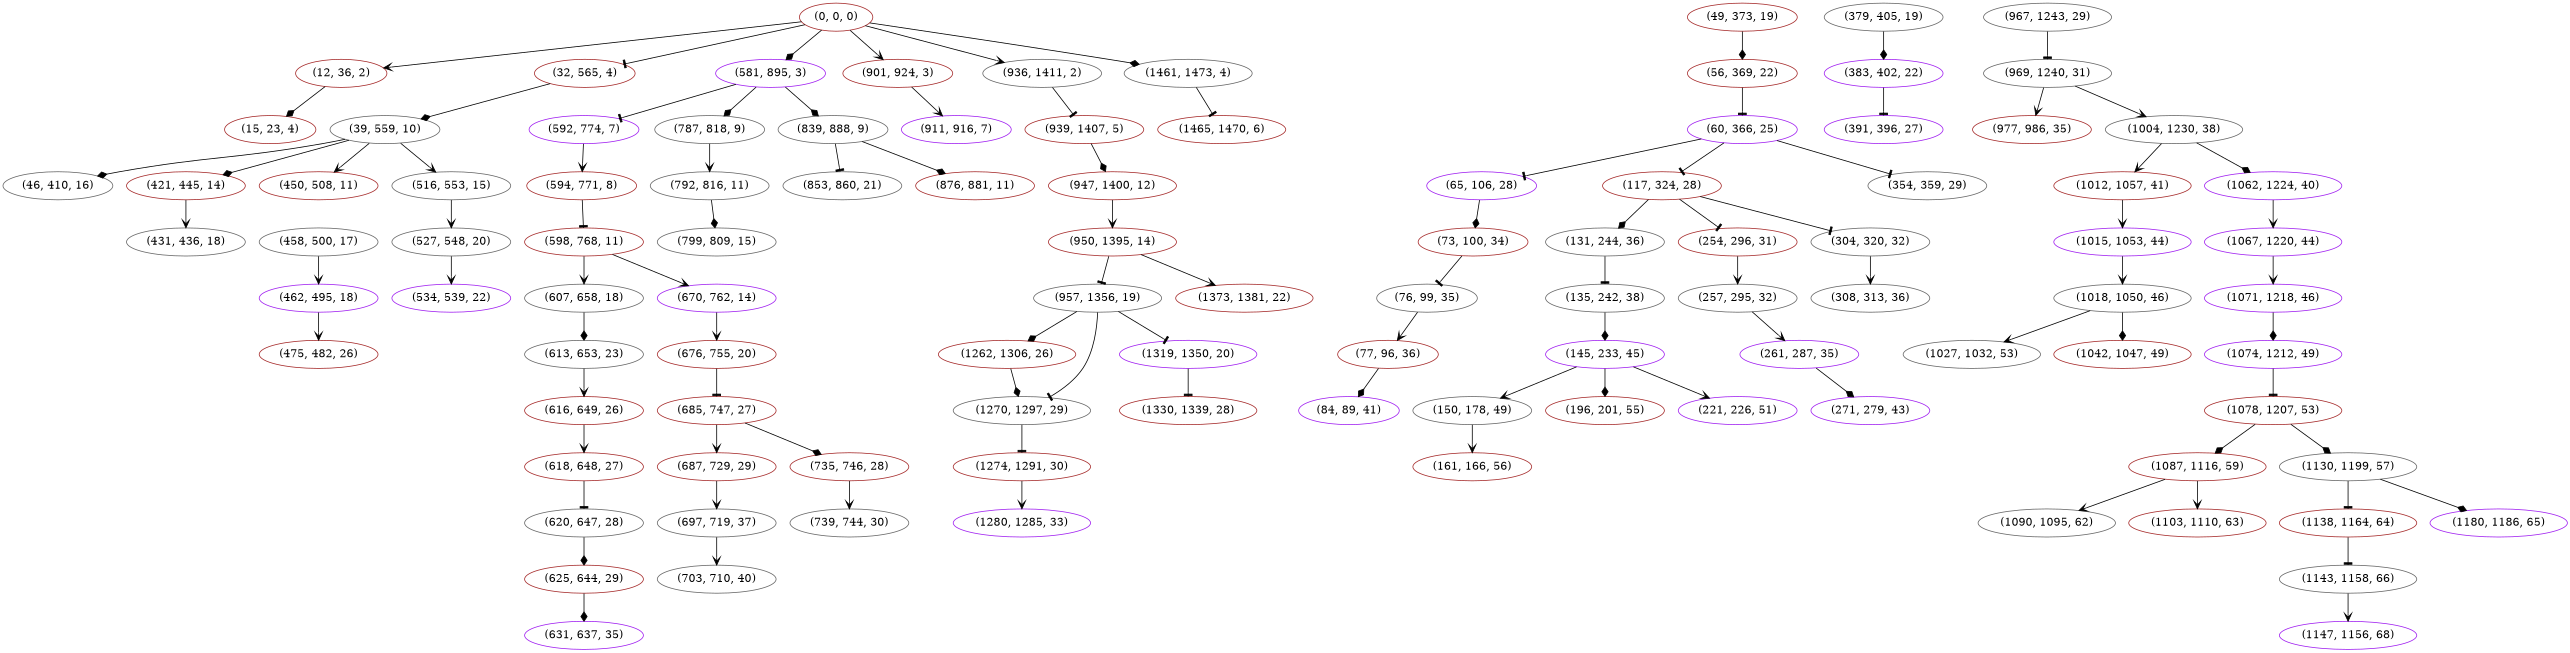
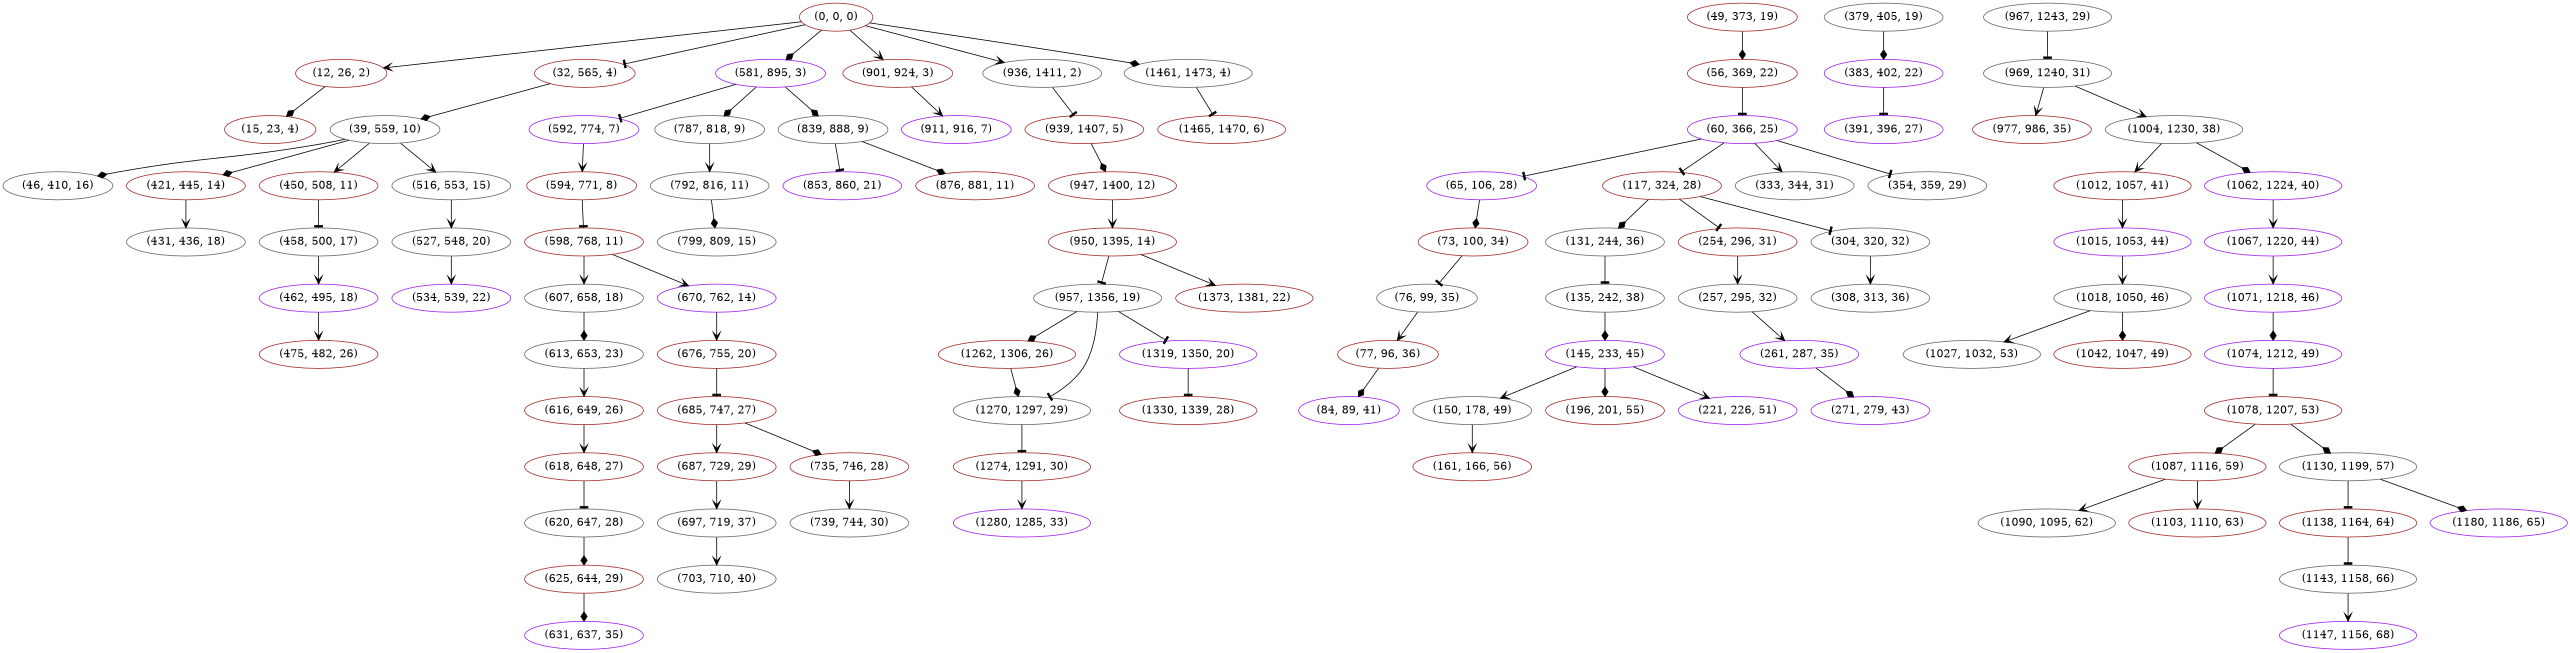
(341, 73) -> (341, 73)
(842, 186) -> (842, 186)
none -> (1795, 186)
none -> (319, 212)
